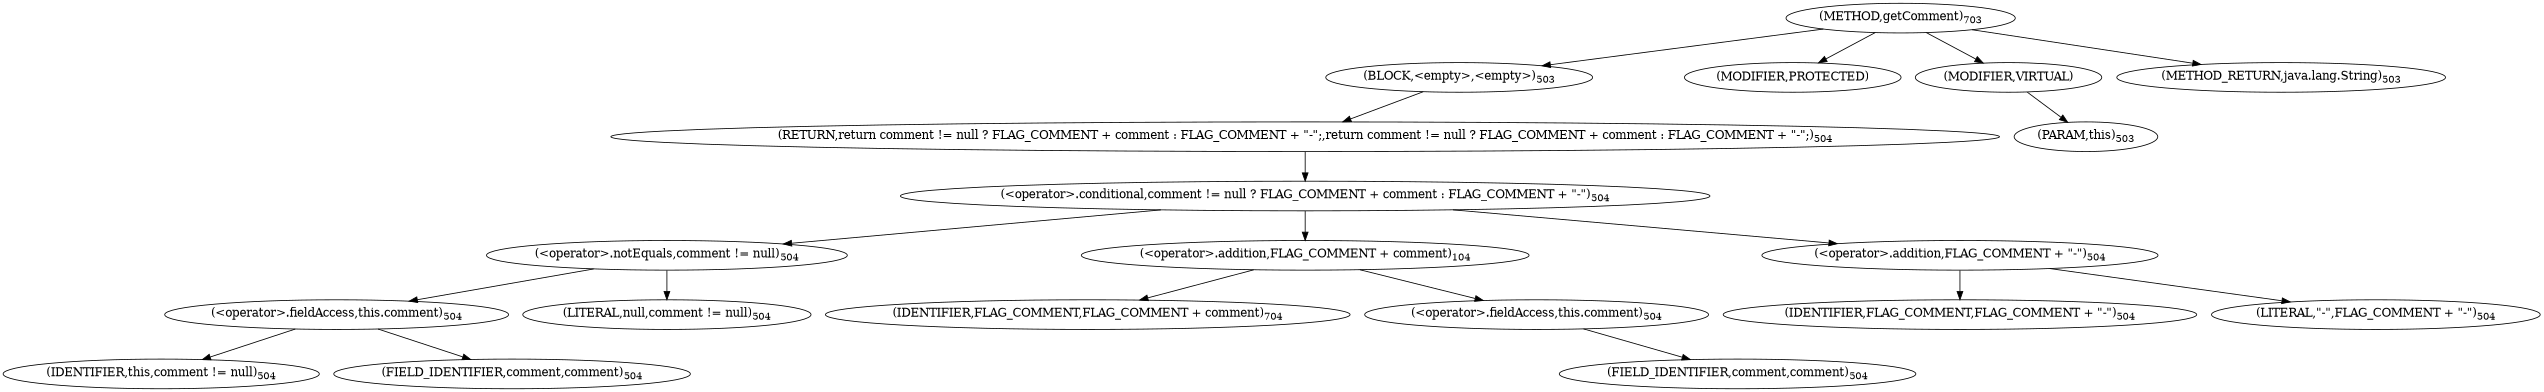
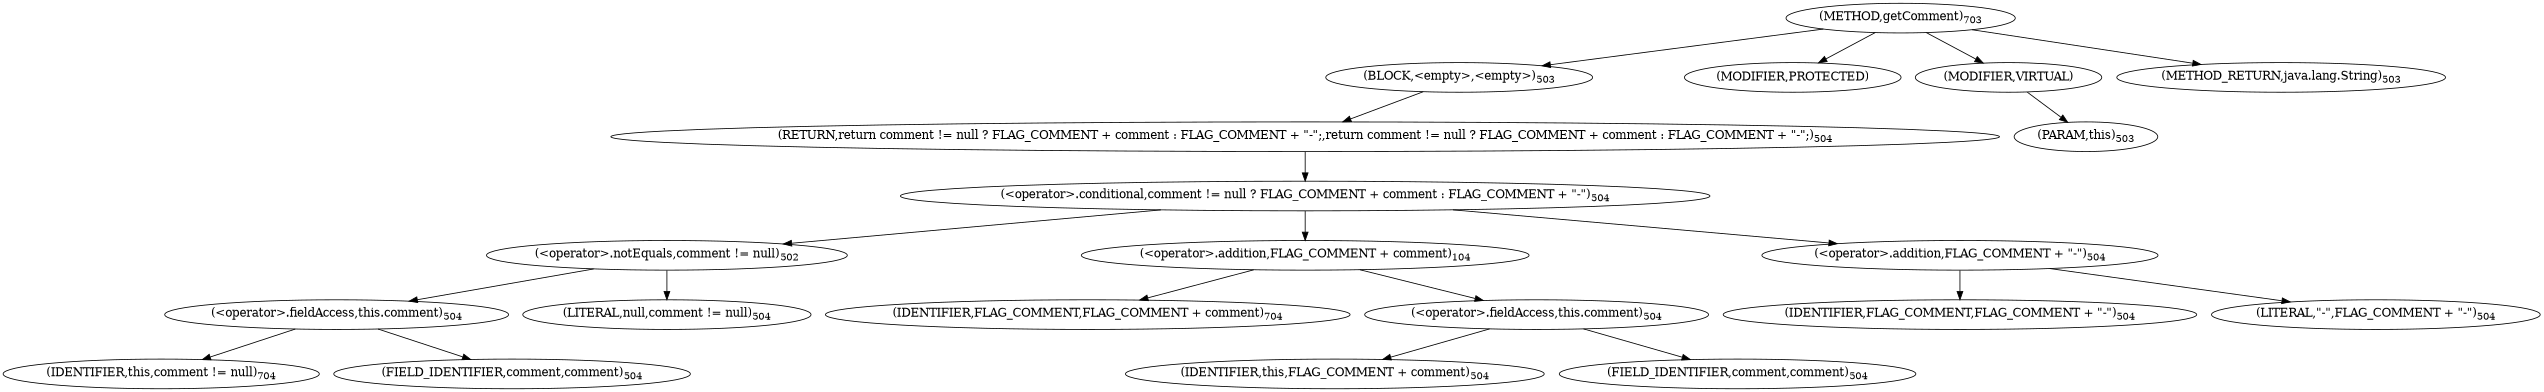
(790, 254) -> (790, 254)
(267, 373) -> (267, 373)
none -> (1335, 374)
